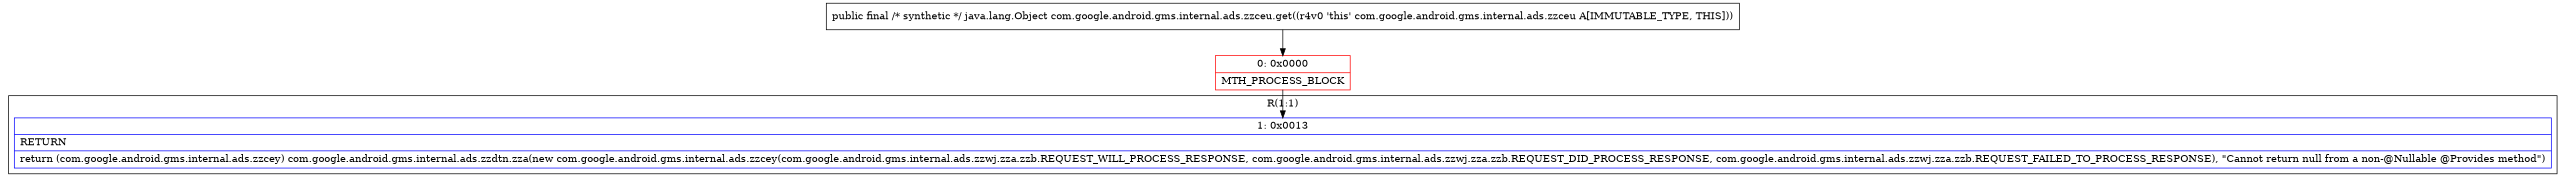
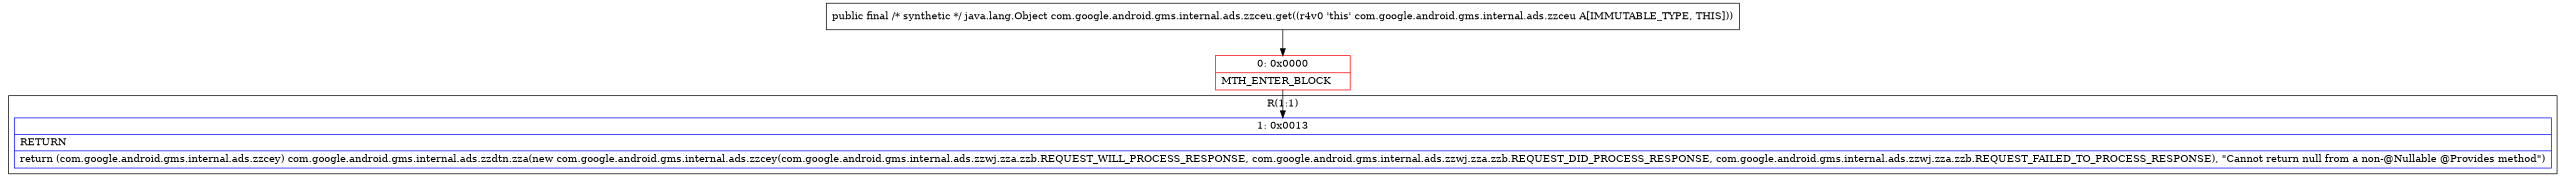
(1283, 81) -> (1276, 81)
